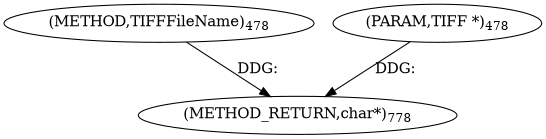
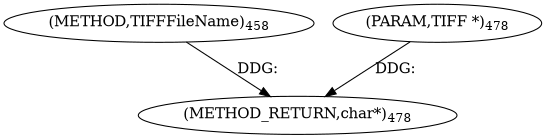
(257, 22) -> (257, 22)
(400, 114) -> (400, 114)
